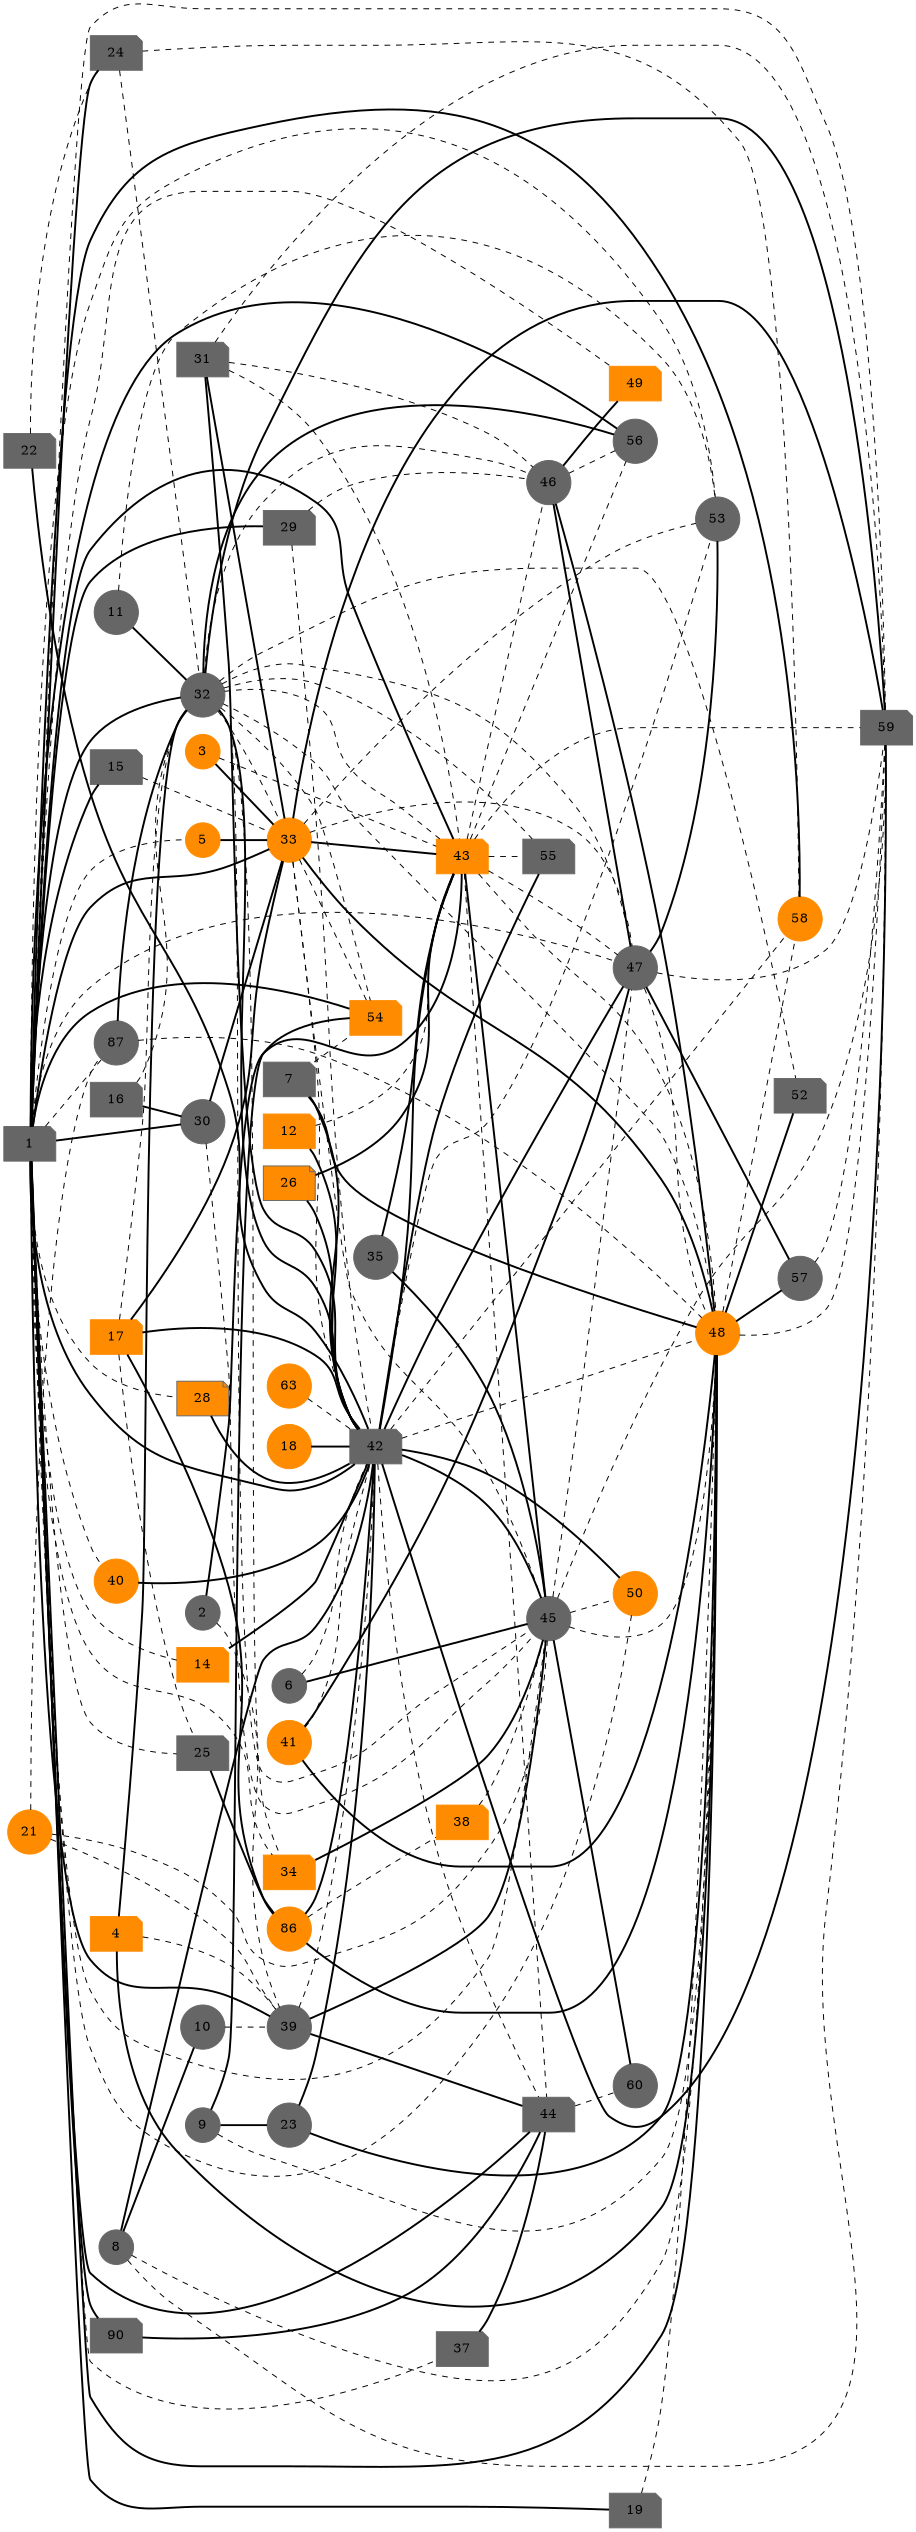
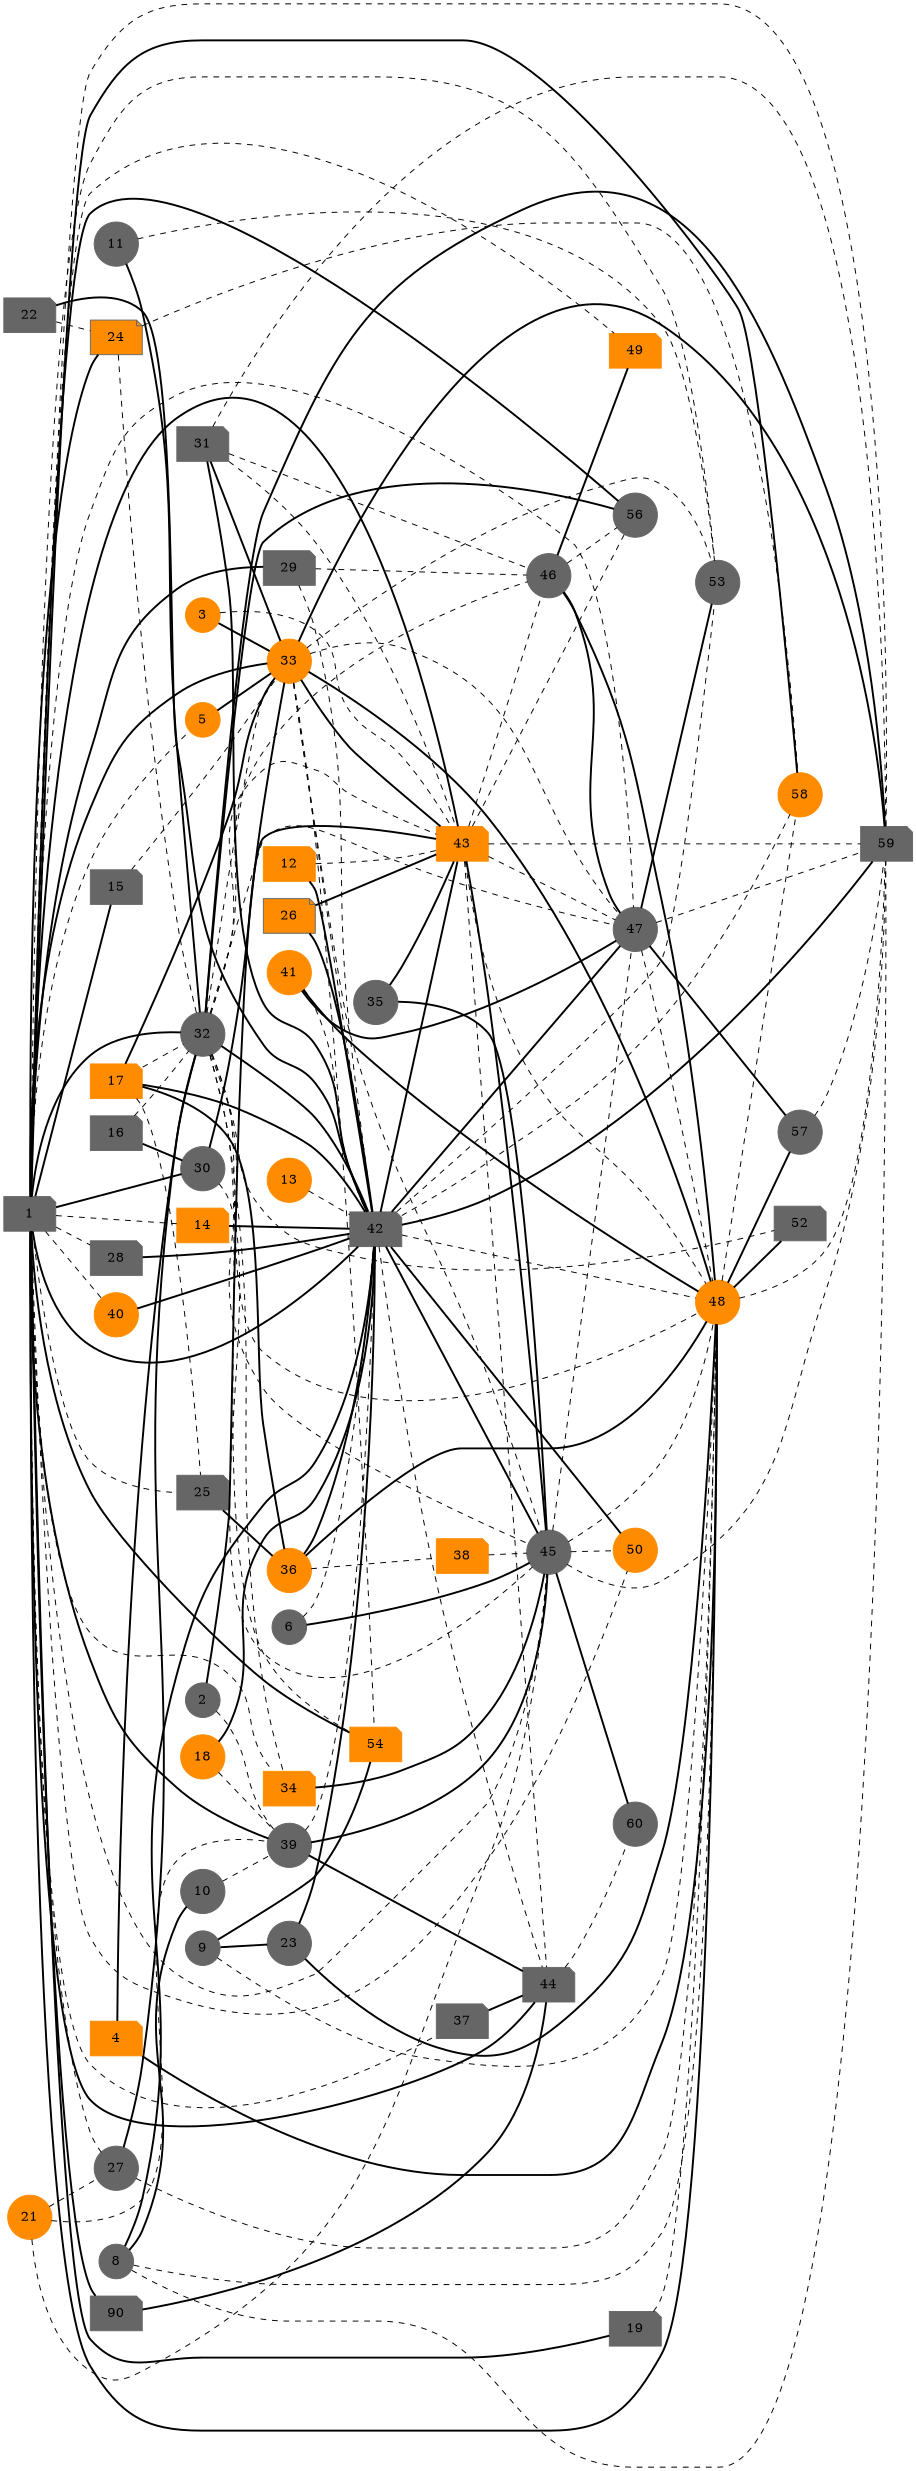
(116, 53) -> (116, 337)
(549, 856) -> none
(116, 1043) -> (116, 2168)
(289, 1079) -> none
(289, 1386) -> (289, 1180)
(203, 1399) -> (116, 1258)
(289, 1929) -> (289, 1570)
(218, 1959) -> (246, 1801)
